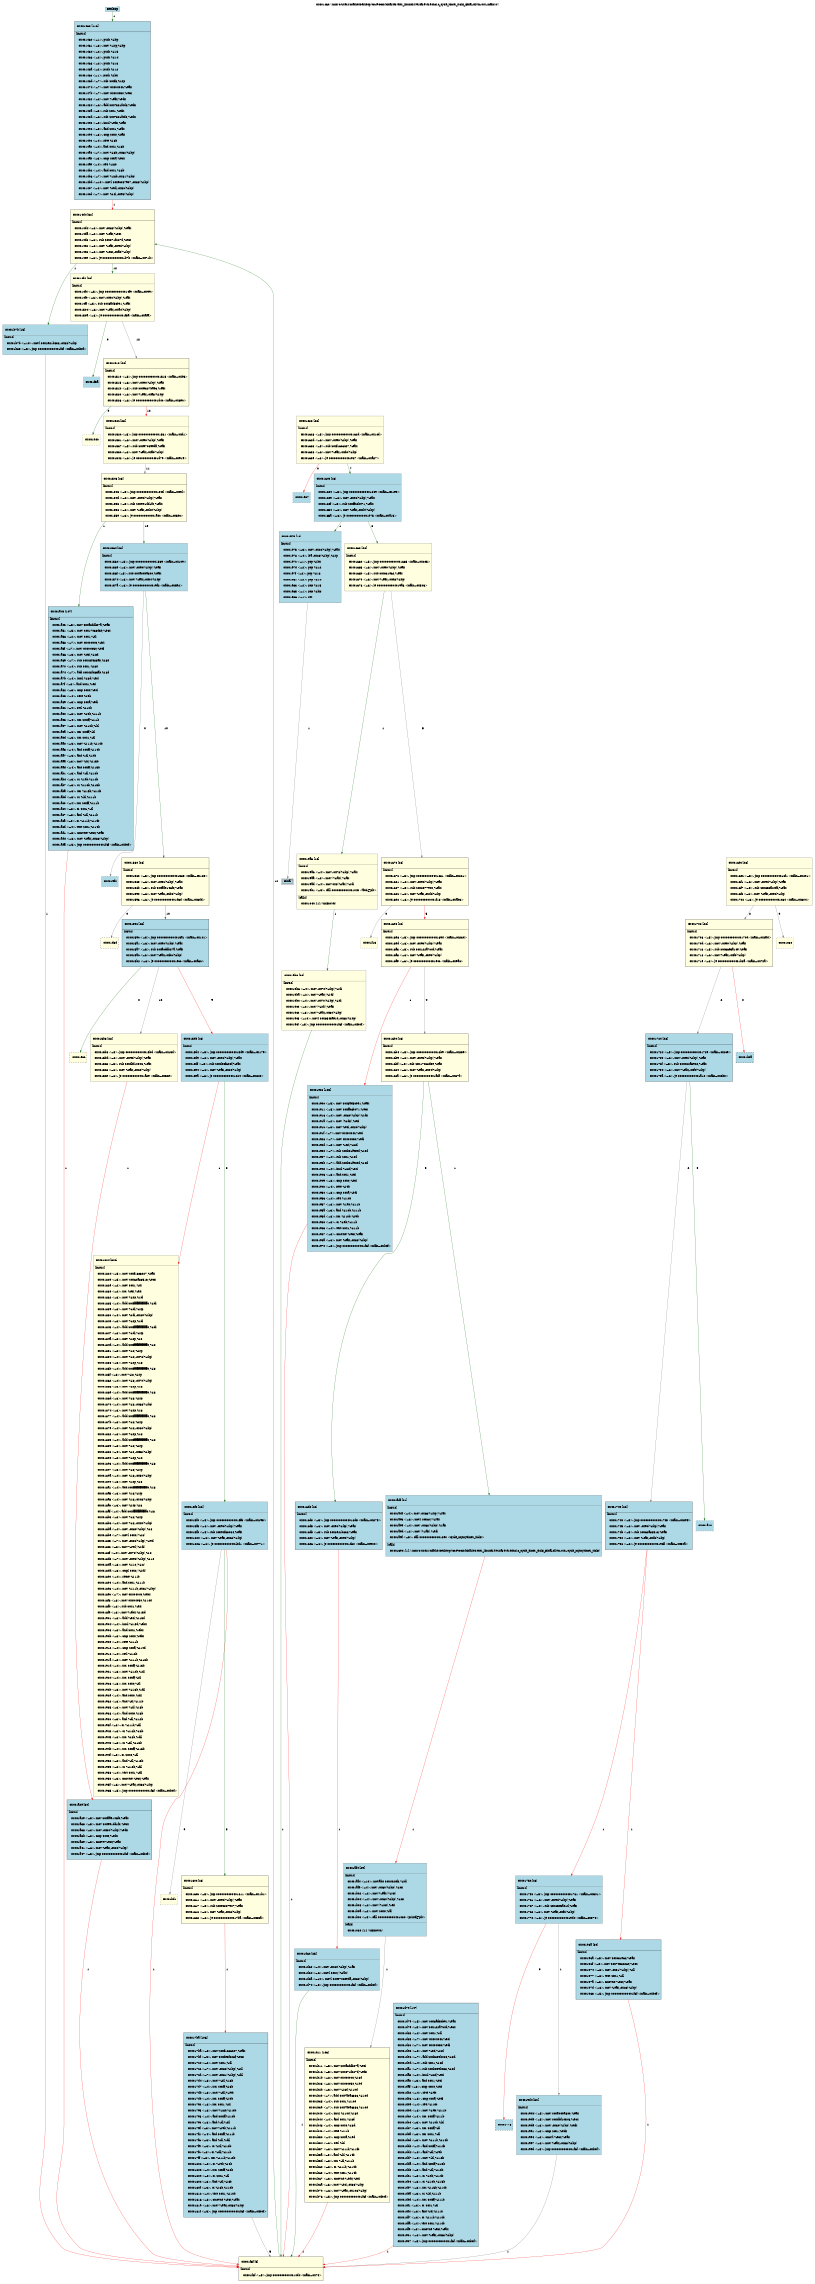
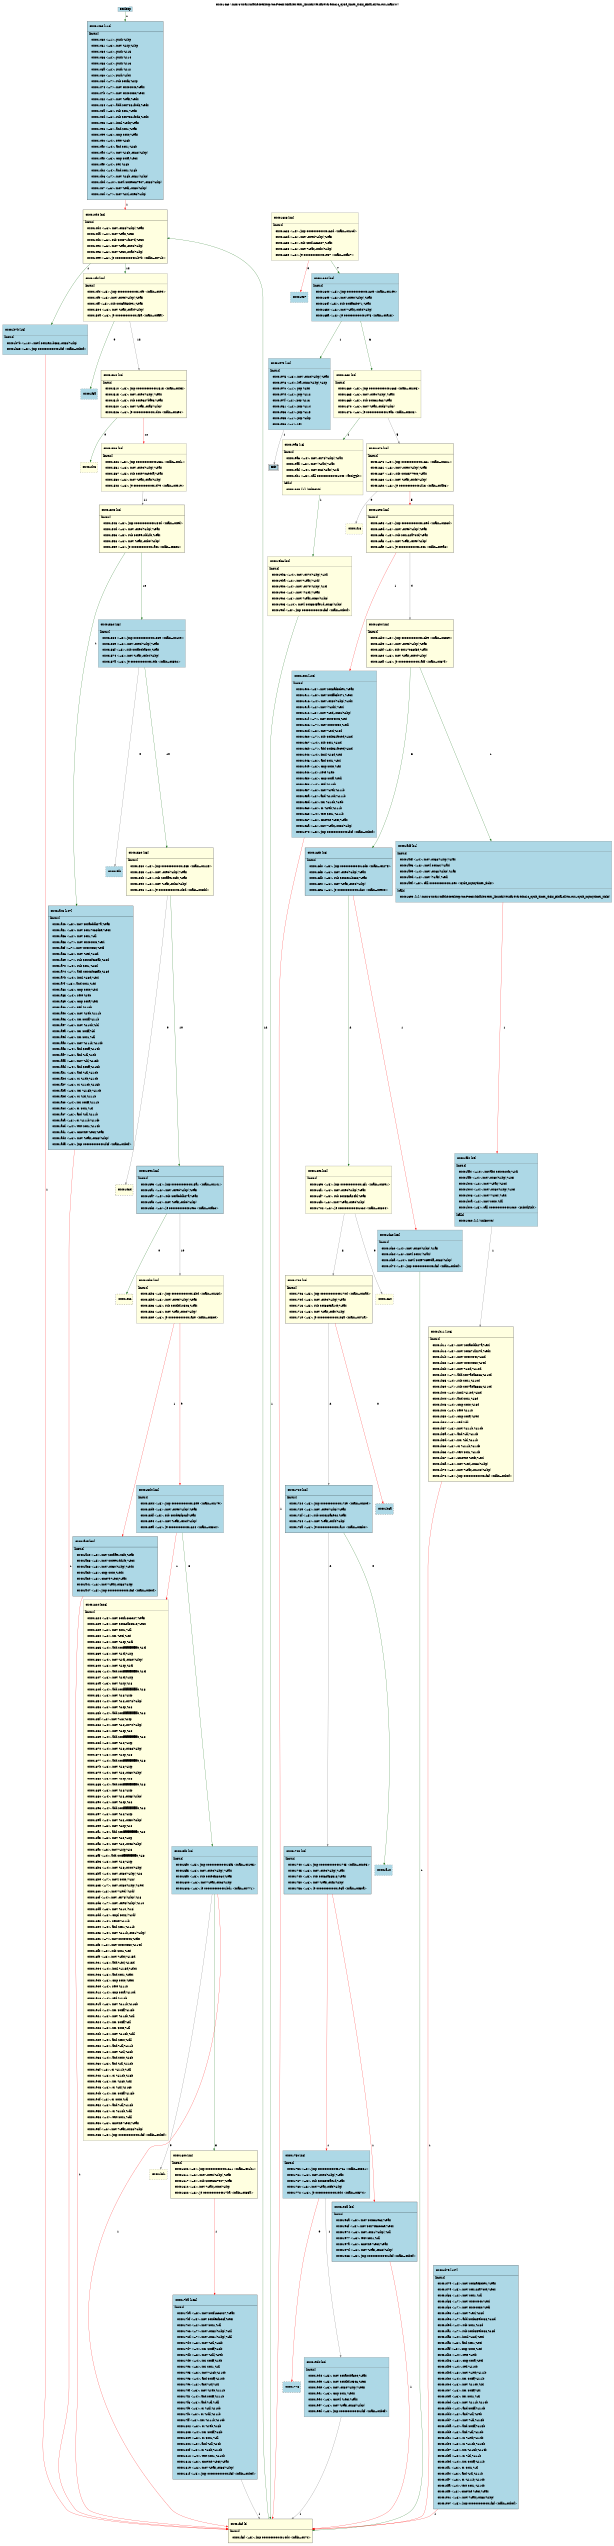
(288, 882) -> (274, 467)
(195, 999) -> (180, 1403)
none -> (349, 1030)
(270, 2252) -> (259, 2514)
